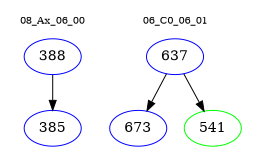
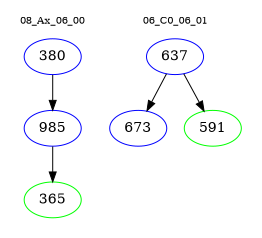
(53, 57) -> (53, 57)
(53, 128) -> (53, 128)
(213, 128) -> (213, 128)
none -> (53, 200)
